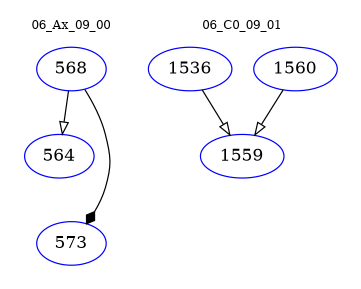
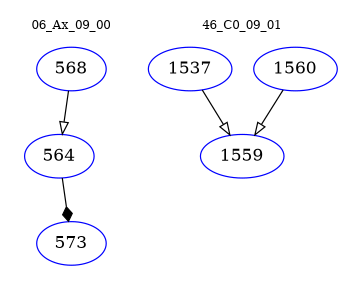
(242, 26) -> (242, 26)
(190, 69) -> (190, 69)
(109, 149) -> (64, 192)
